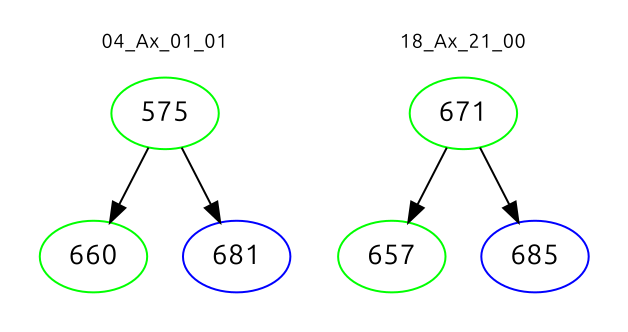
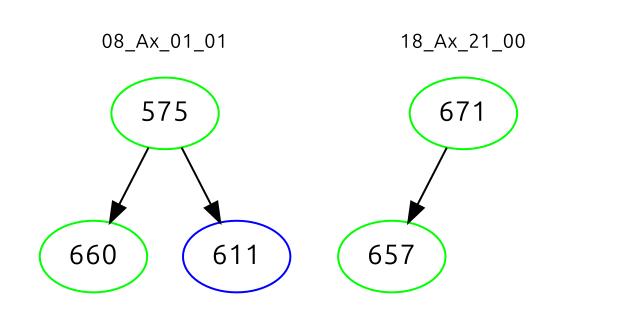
(165, 43) -> (165, 43)
(237, 257) -> (237, 257)
(535, 257) -> none
